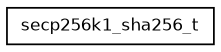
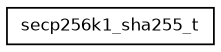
(110, 26) -> (110, 26)
